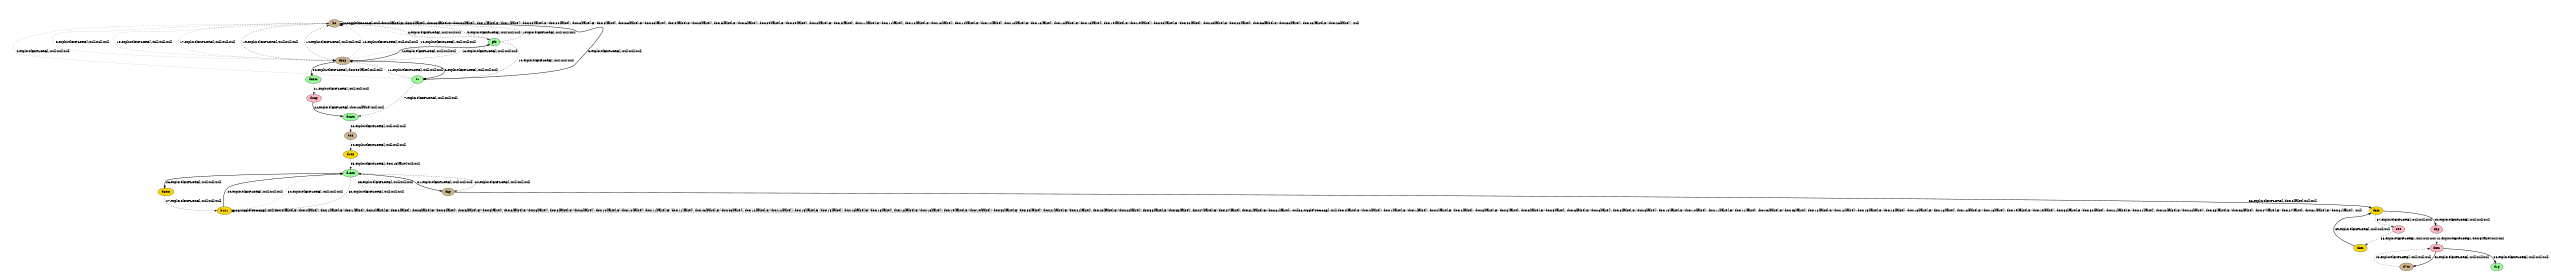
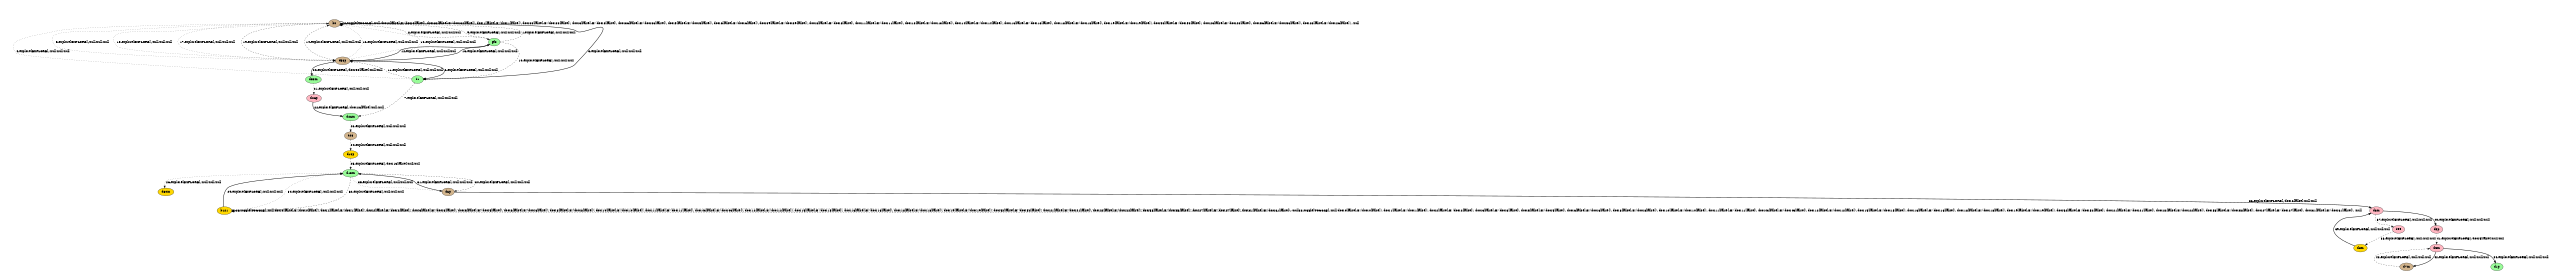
(422, 58) -> (422, 58)
(252, 175) -> (252, 175)
(186, 209) -> none
(2376, 211) -> (2376, 211)
